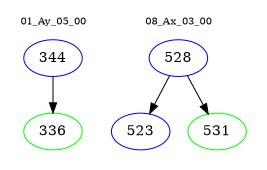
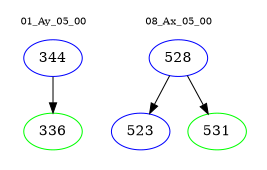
(179, 22) -> (179, 22)
